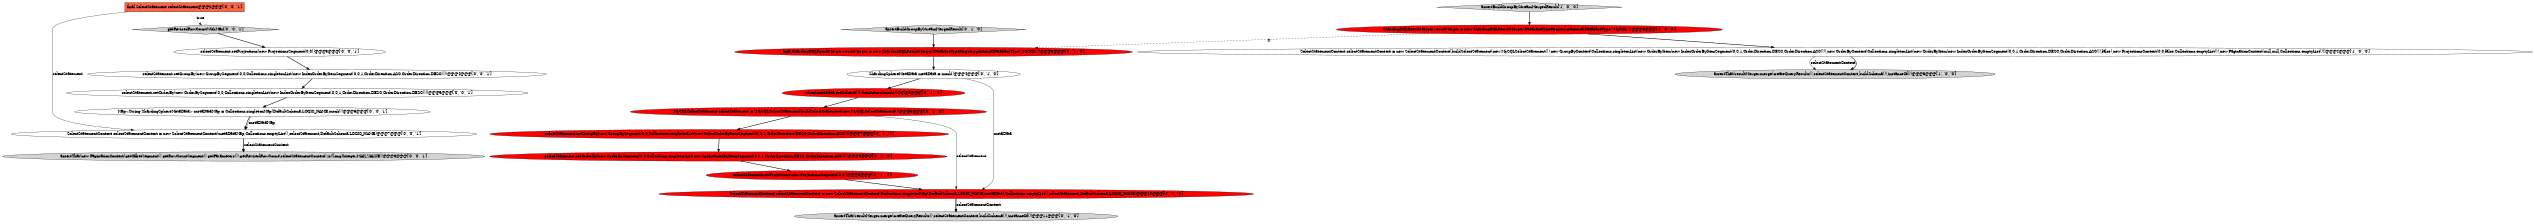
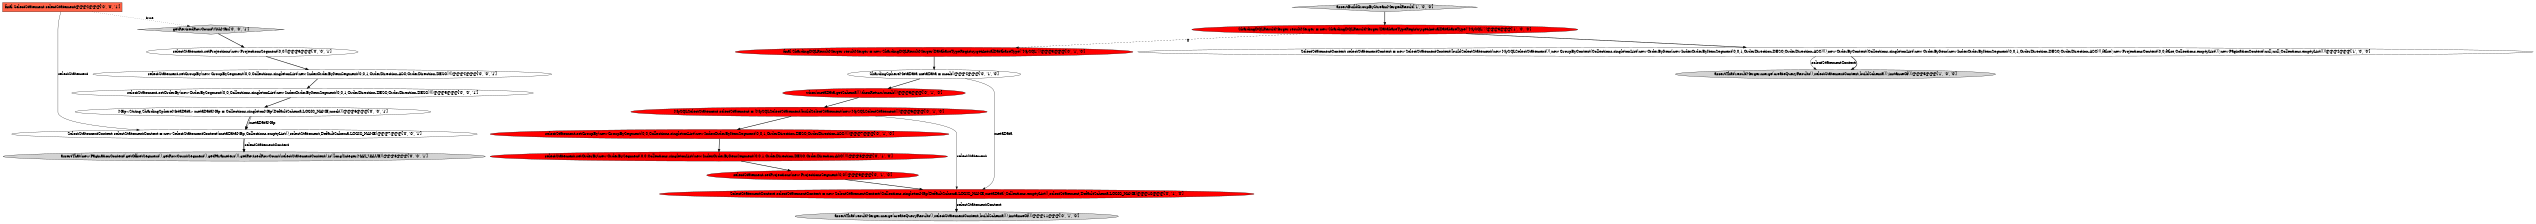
(934, 30) -> none
